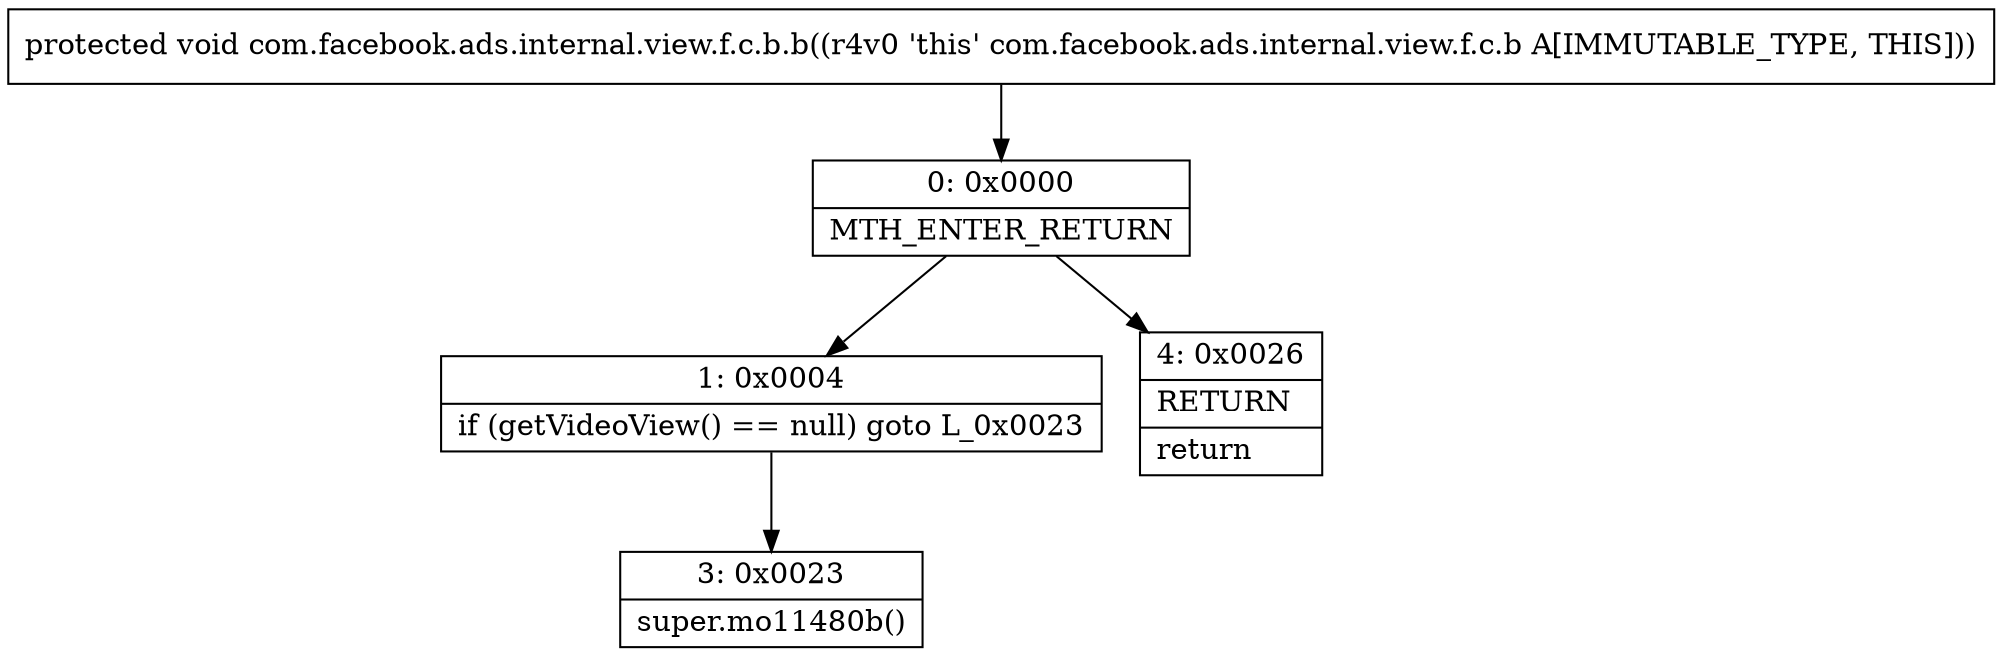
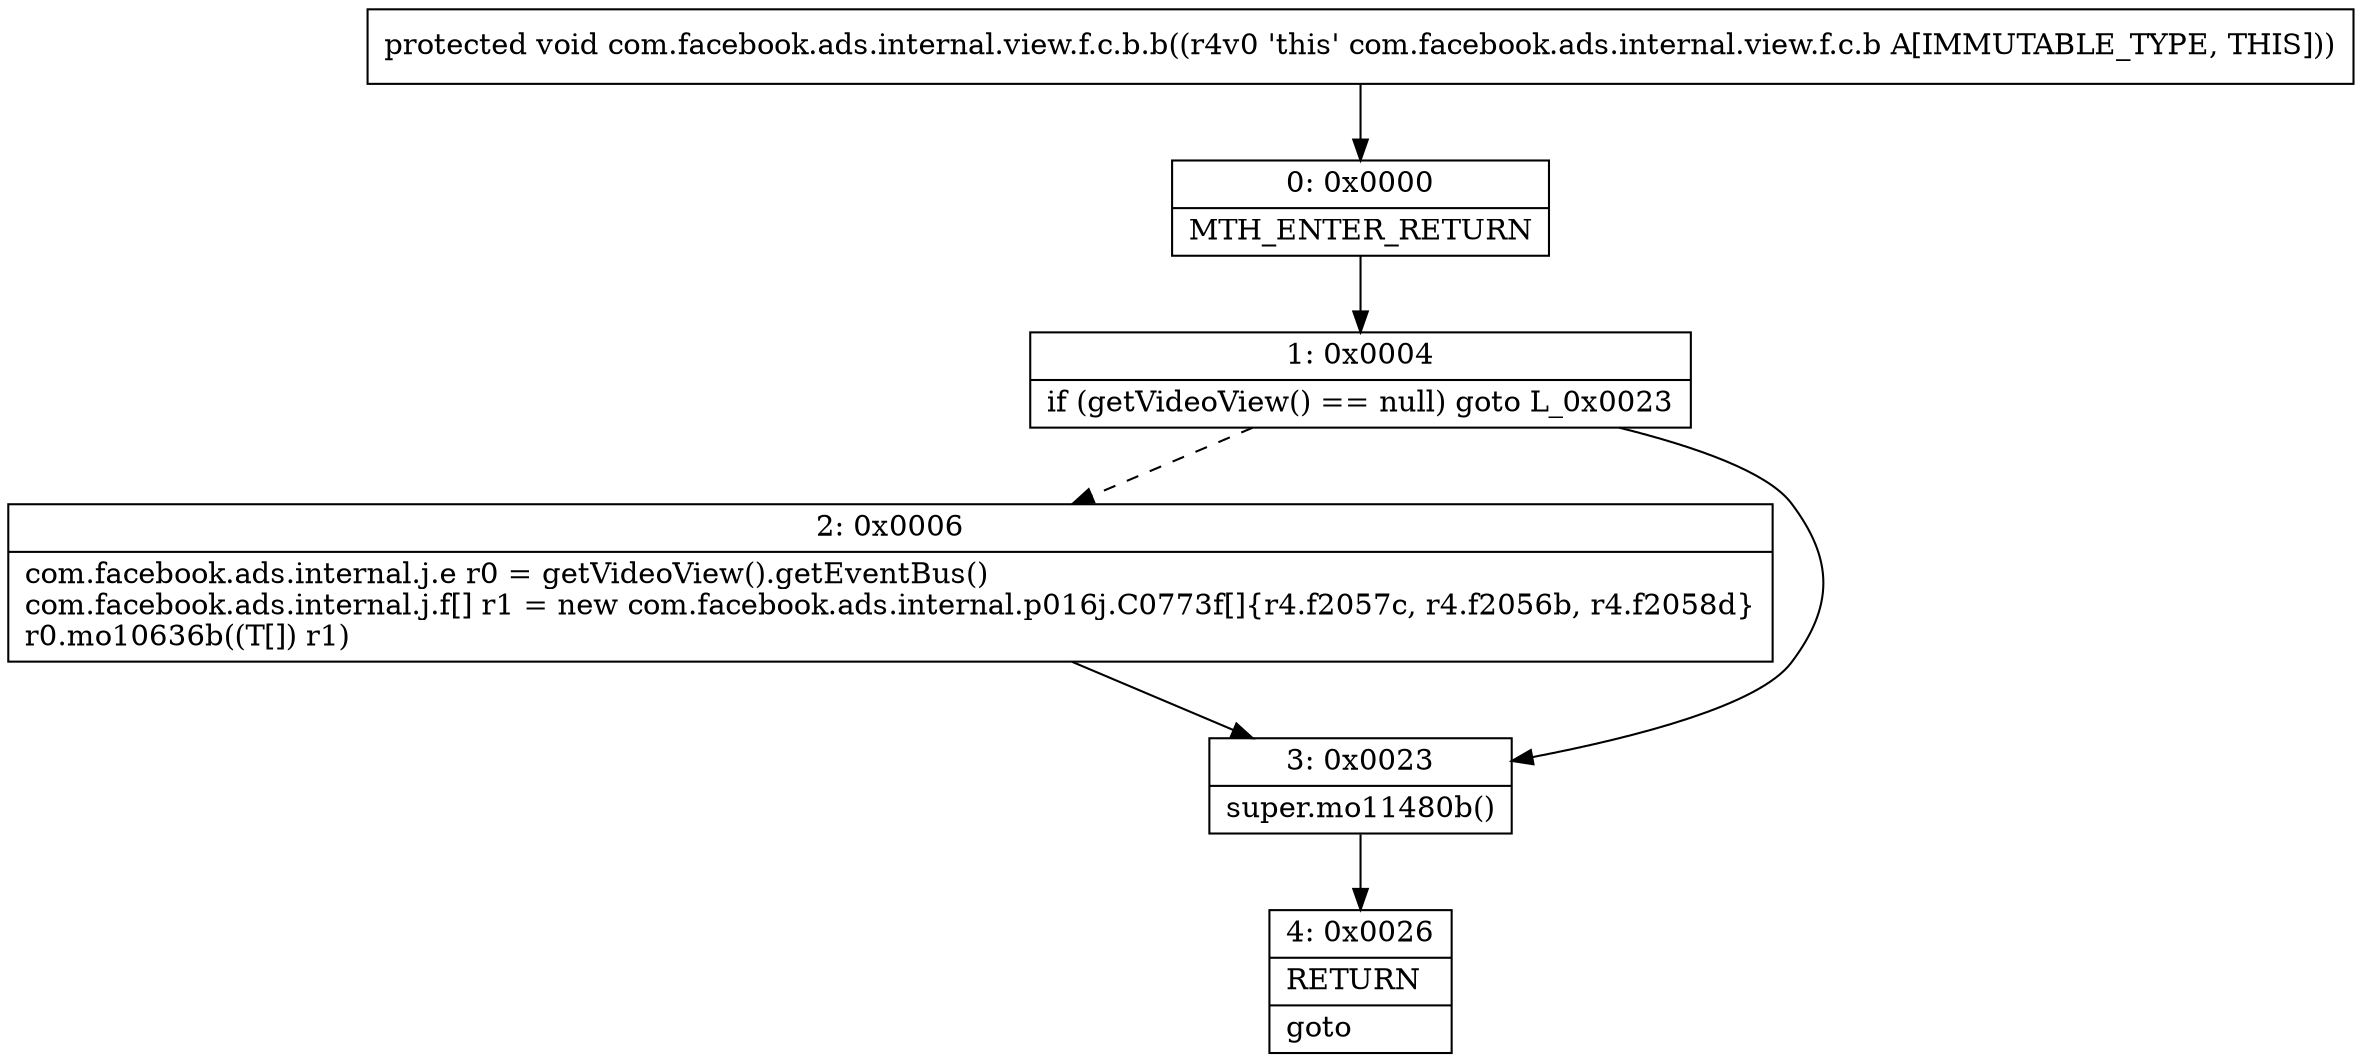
(1094, 288) -> (1361, 861)
(1204, 450) -> (1319, 1028)
none -> (890, 583)
